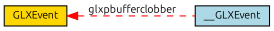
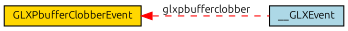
(36, 16) -> (73, 16)
